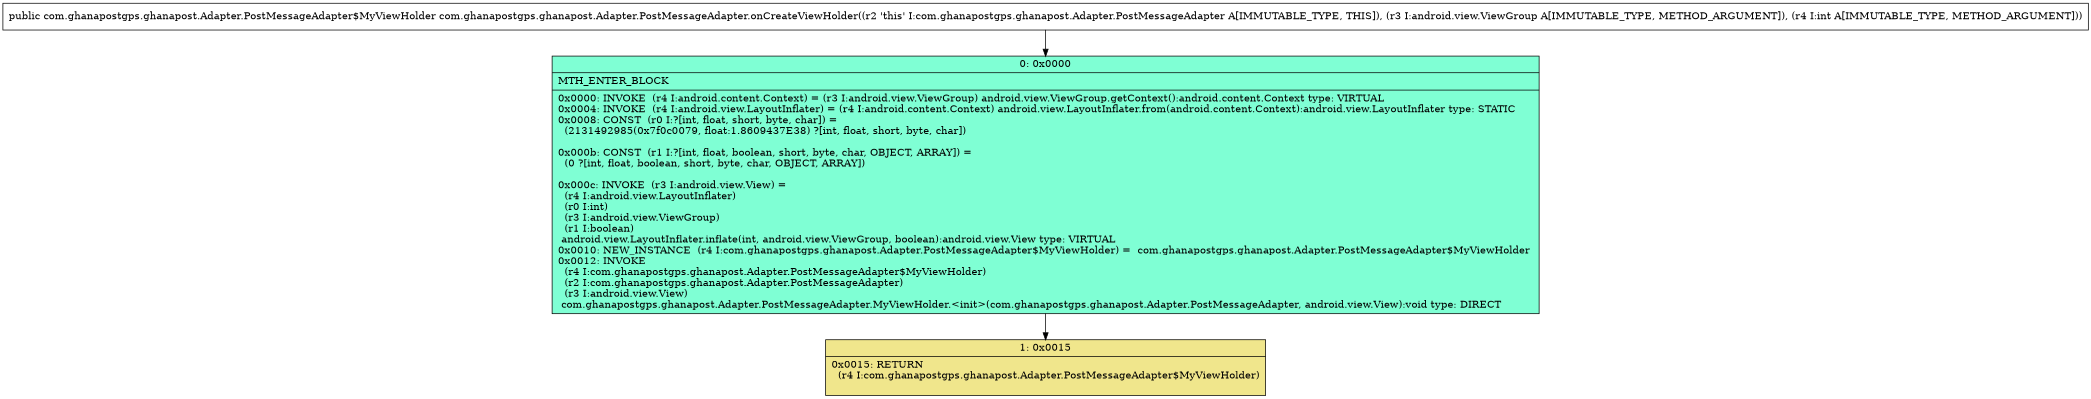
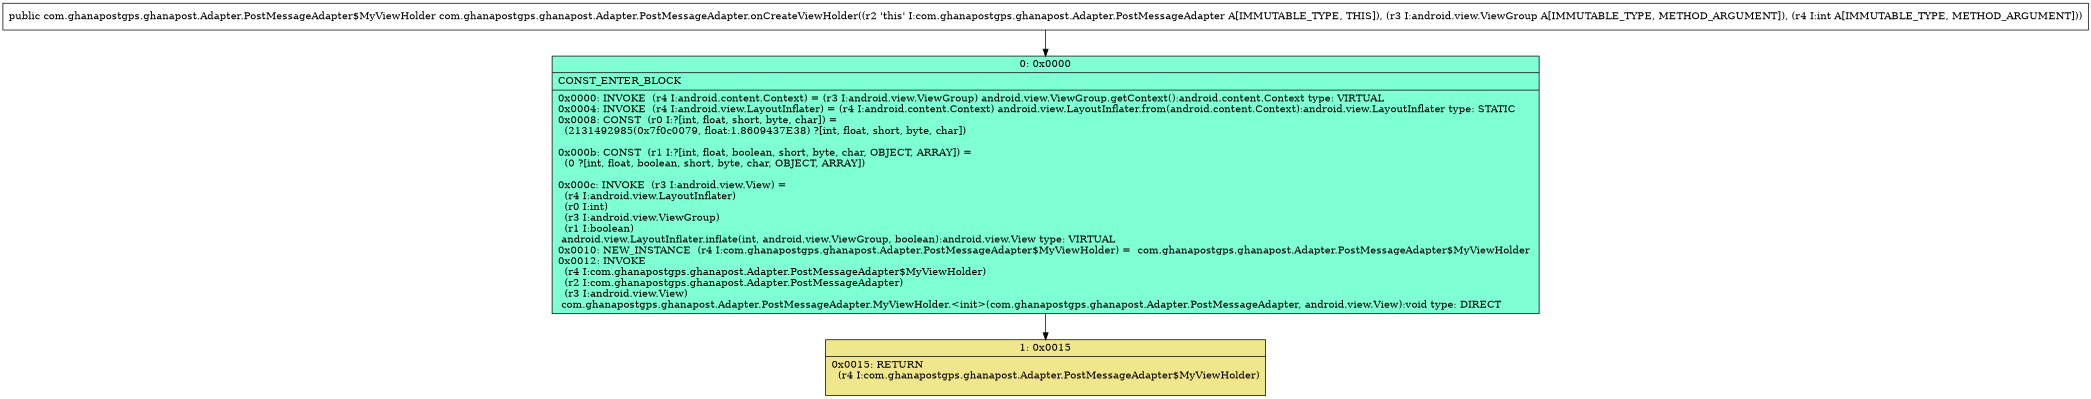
(614, 81) -> (620, 81)
